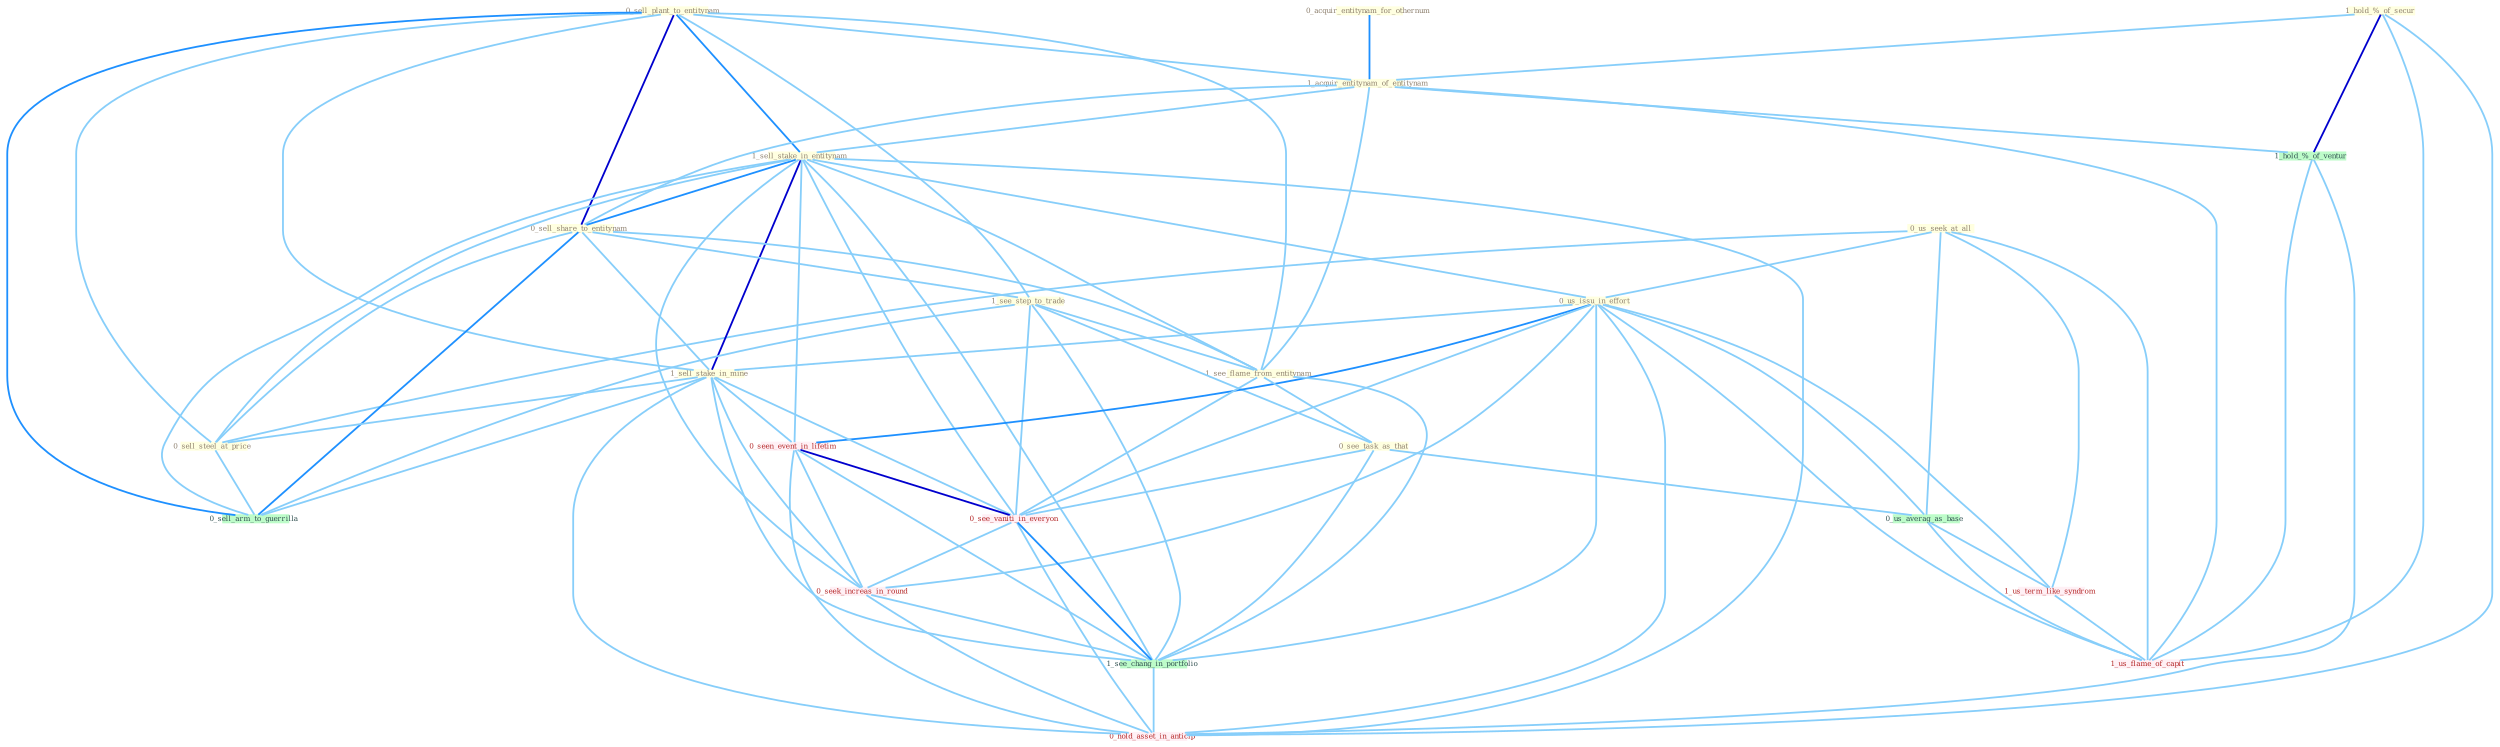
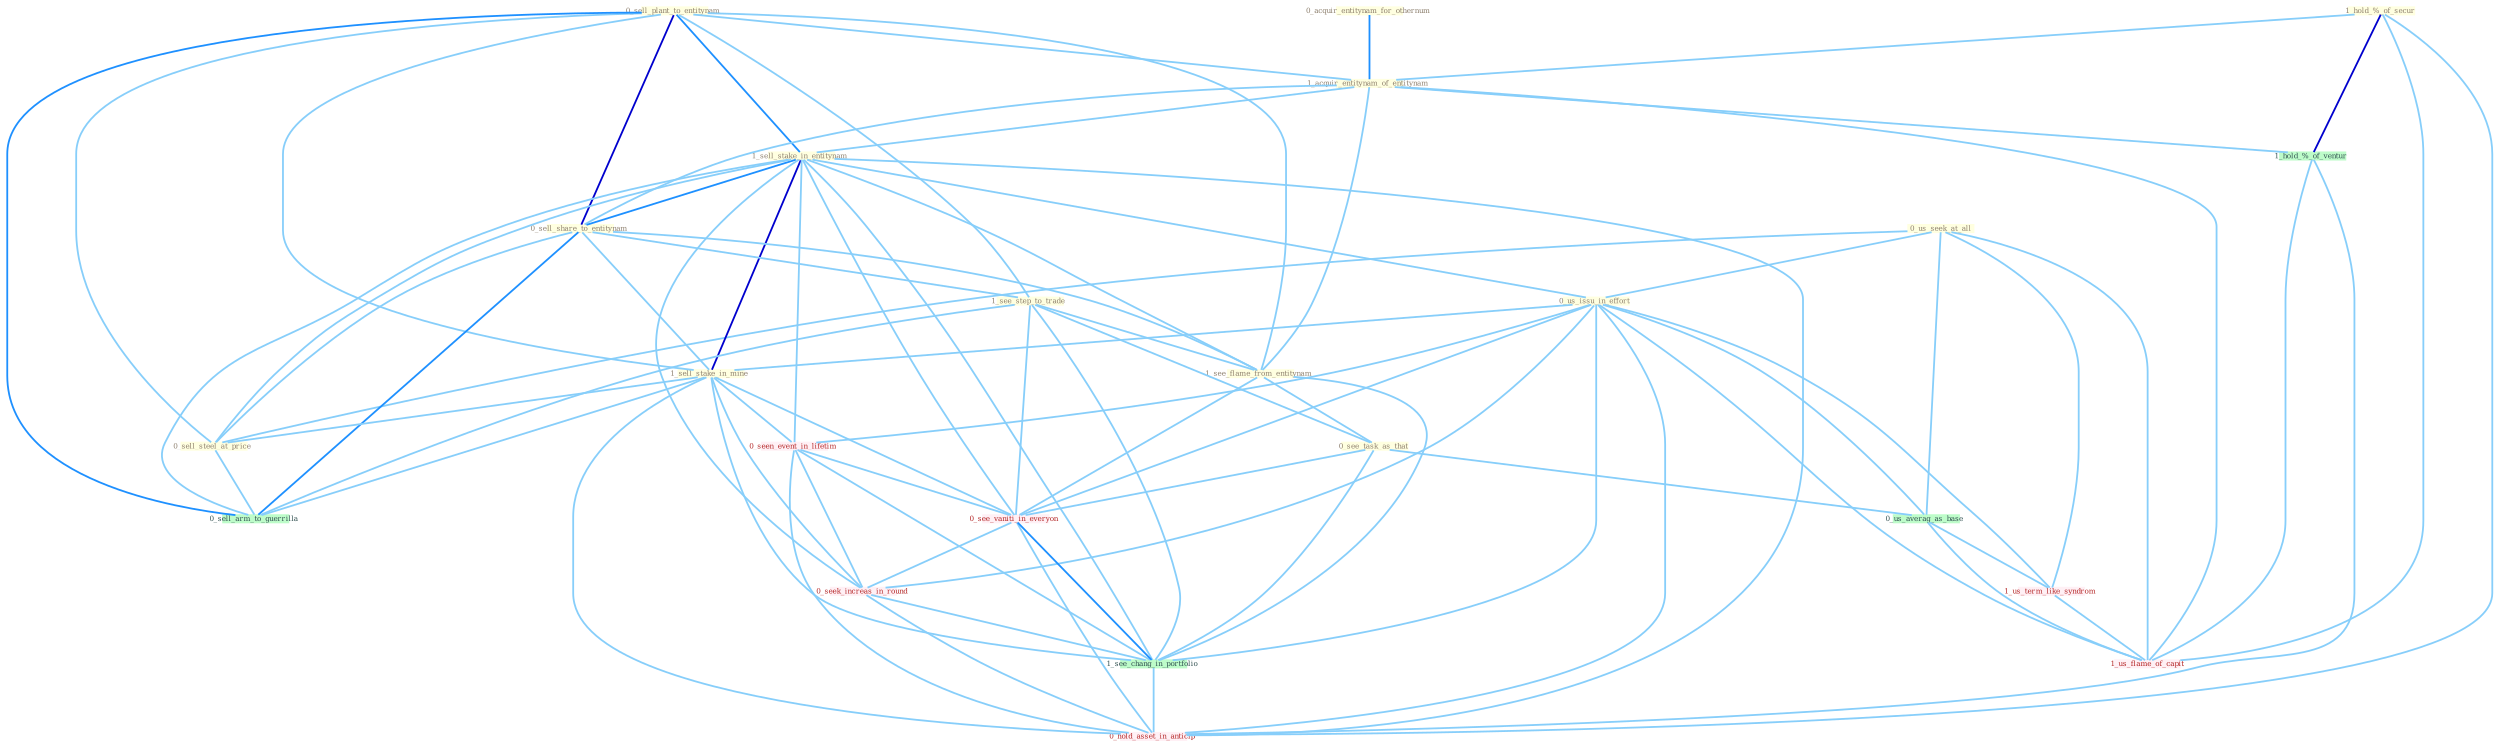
(1188, 398) -> (1188, 398)
(905, 482) -> (905, 482)
